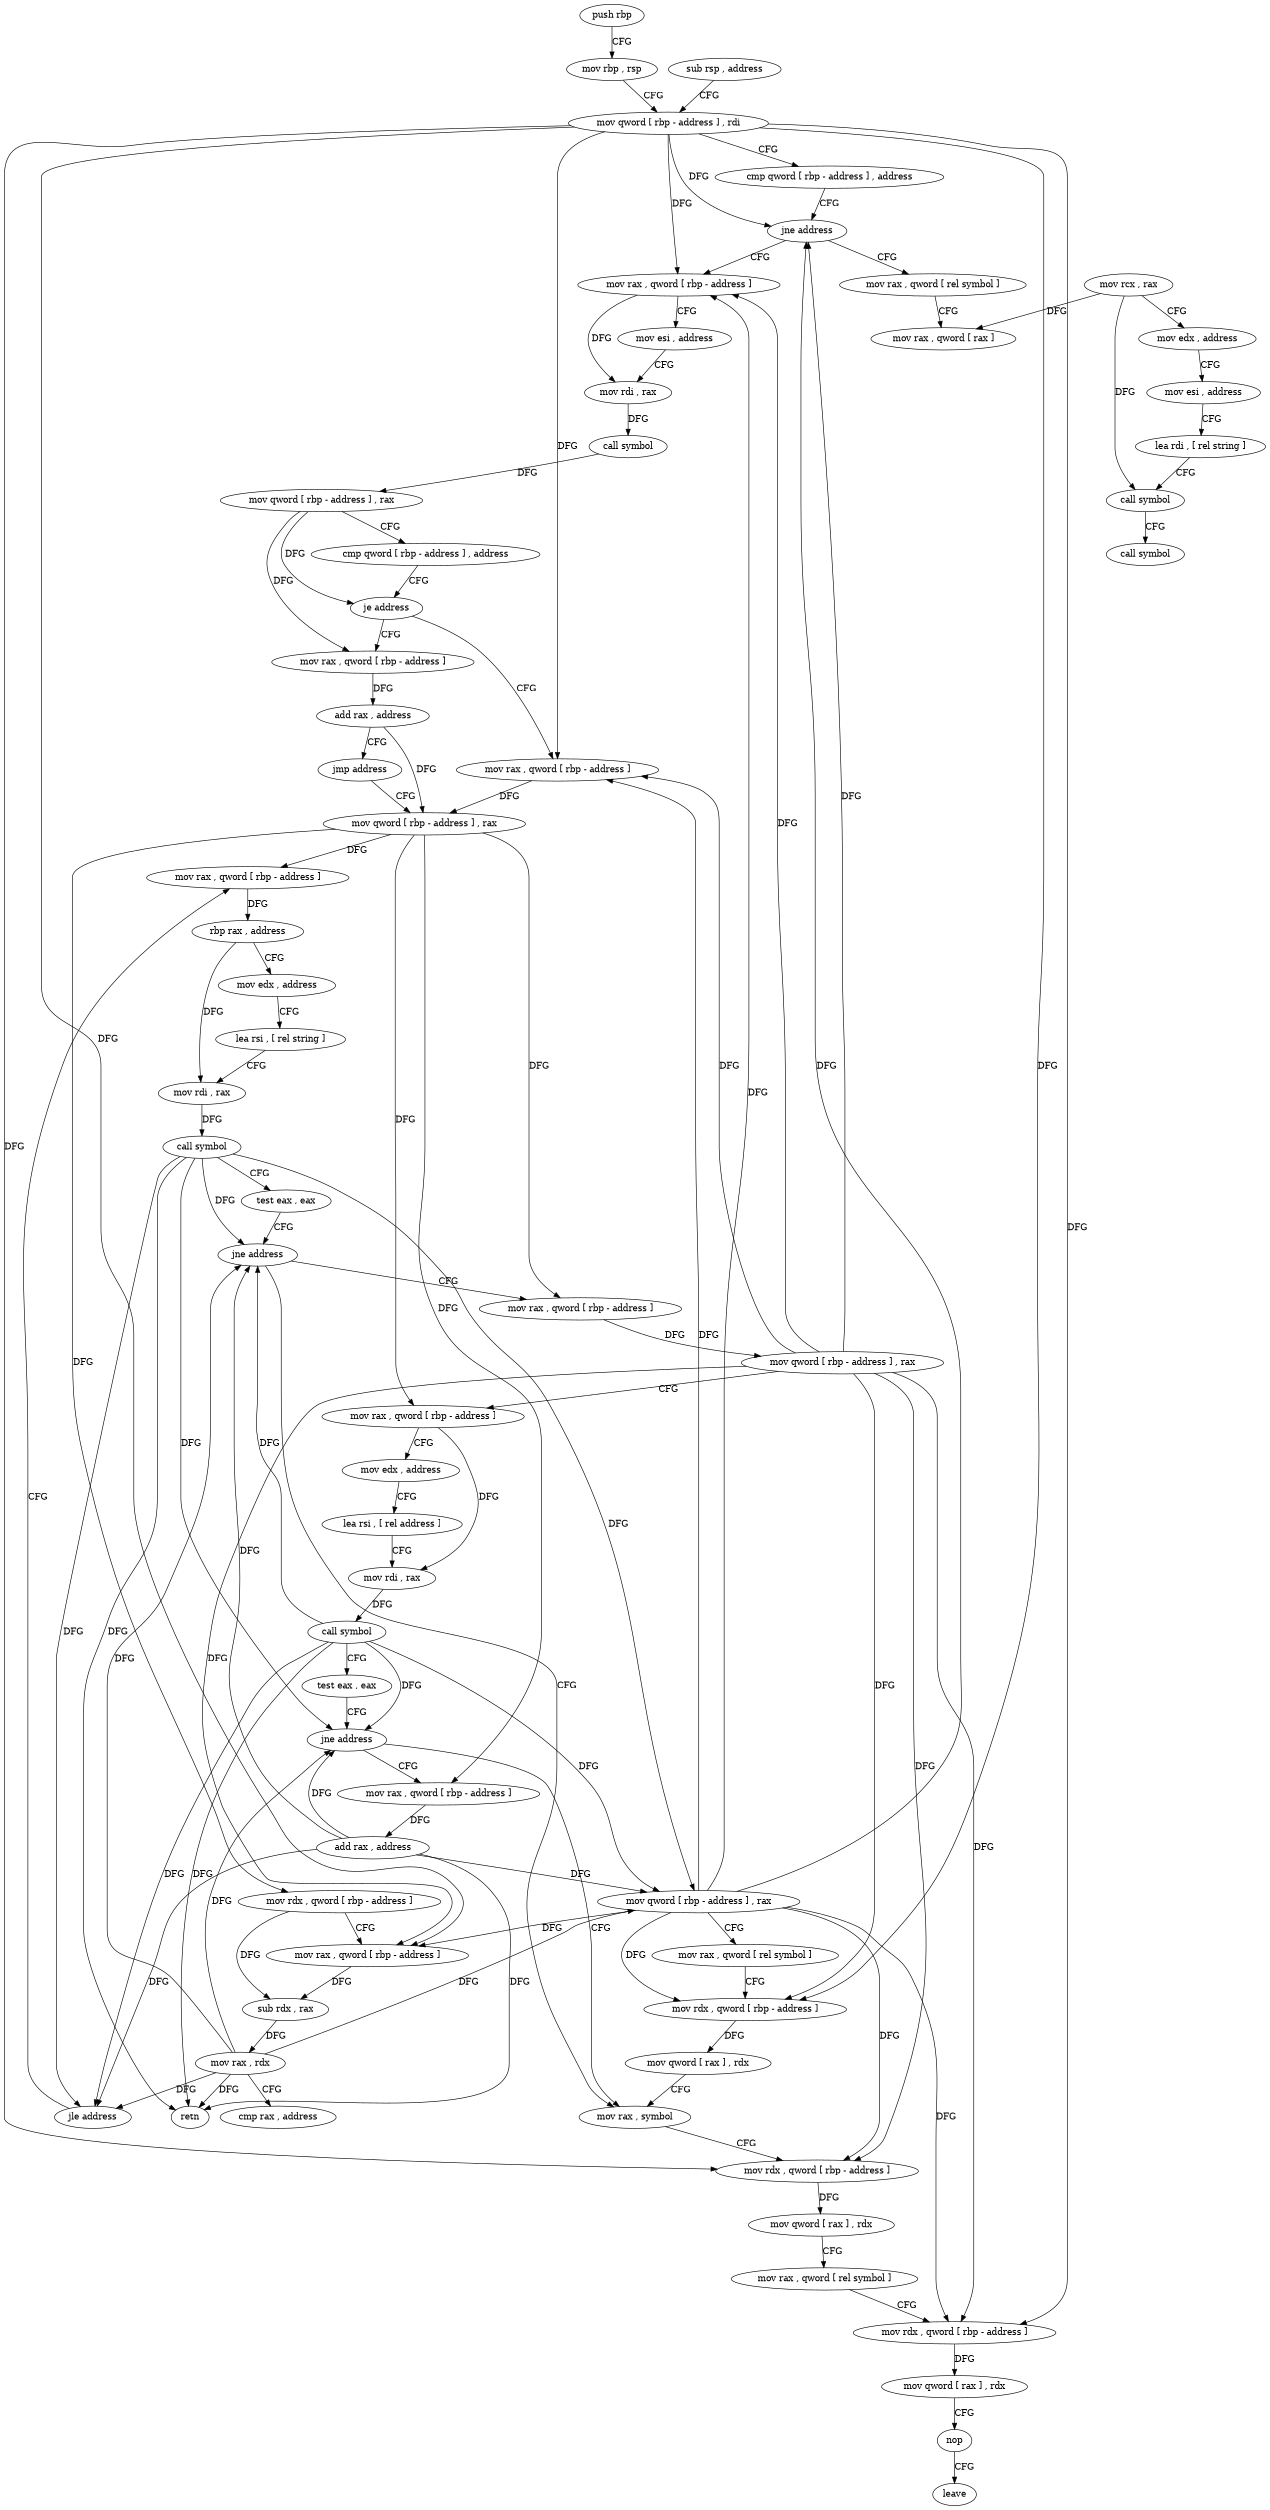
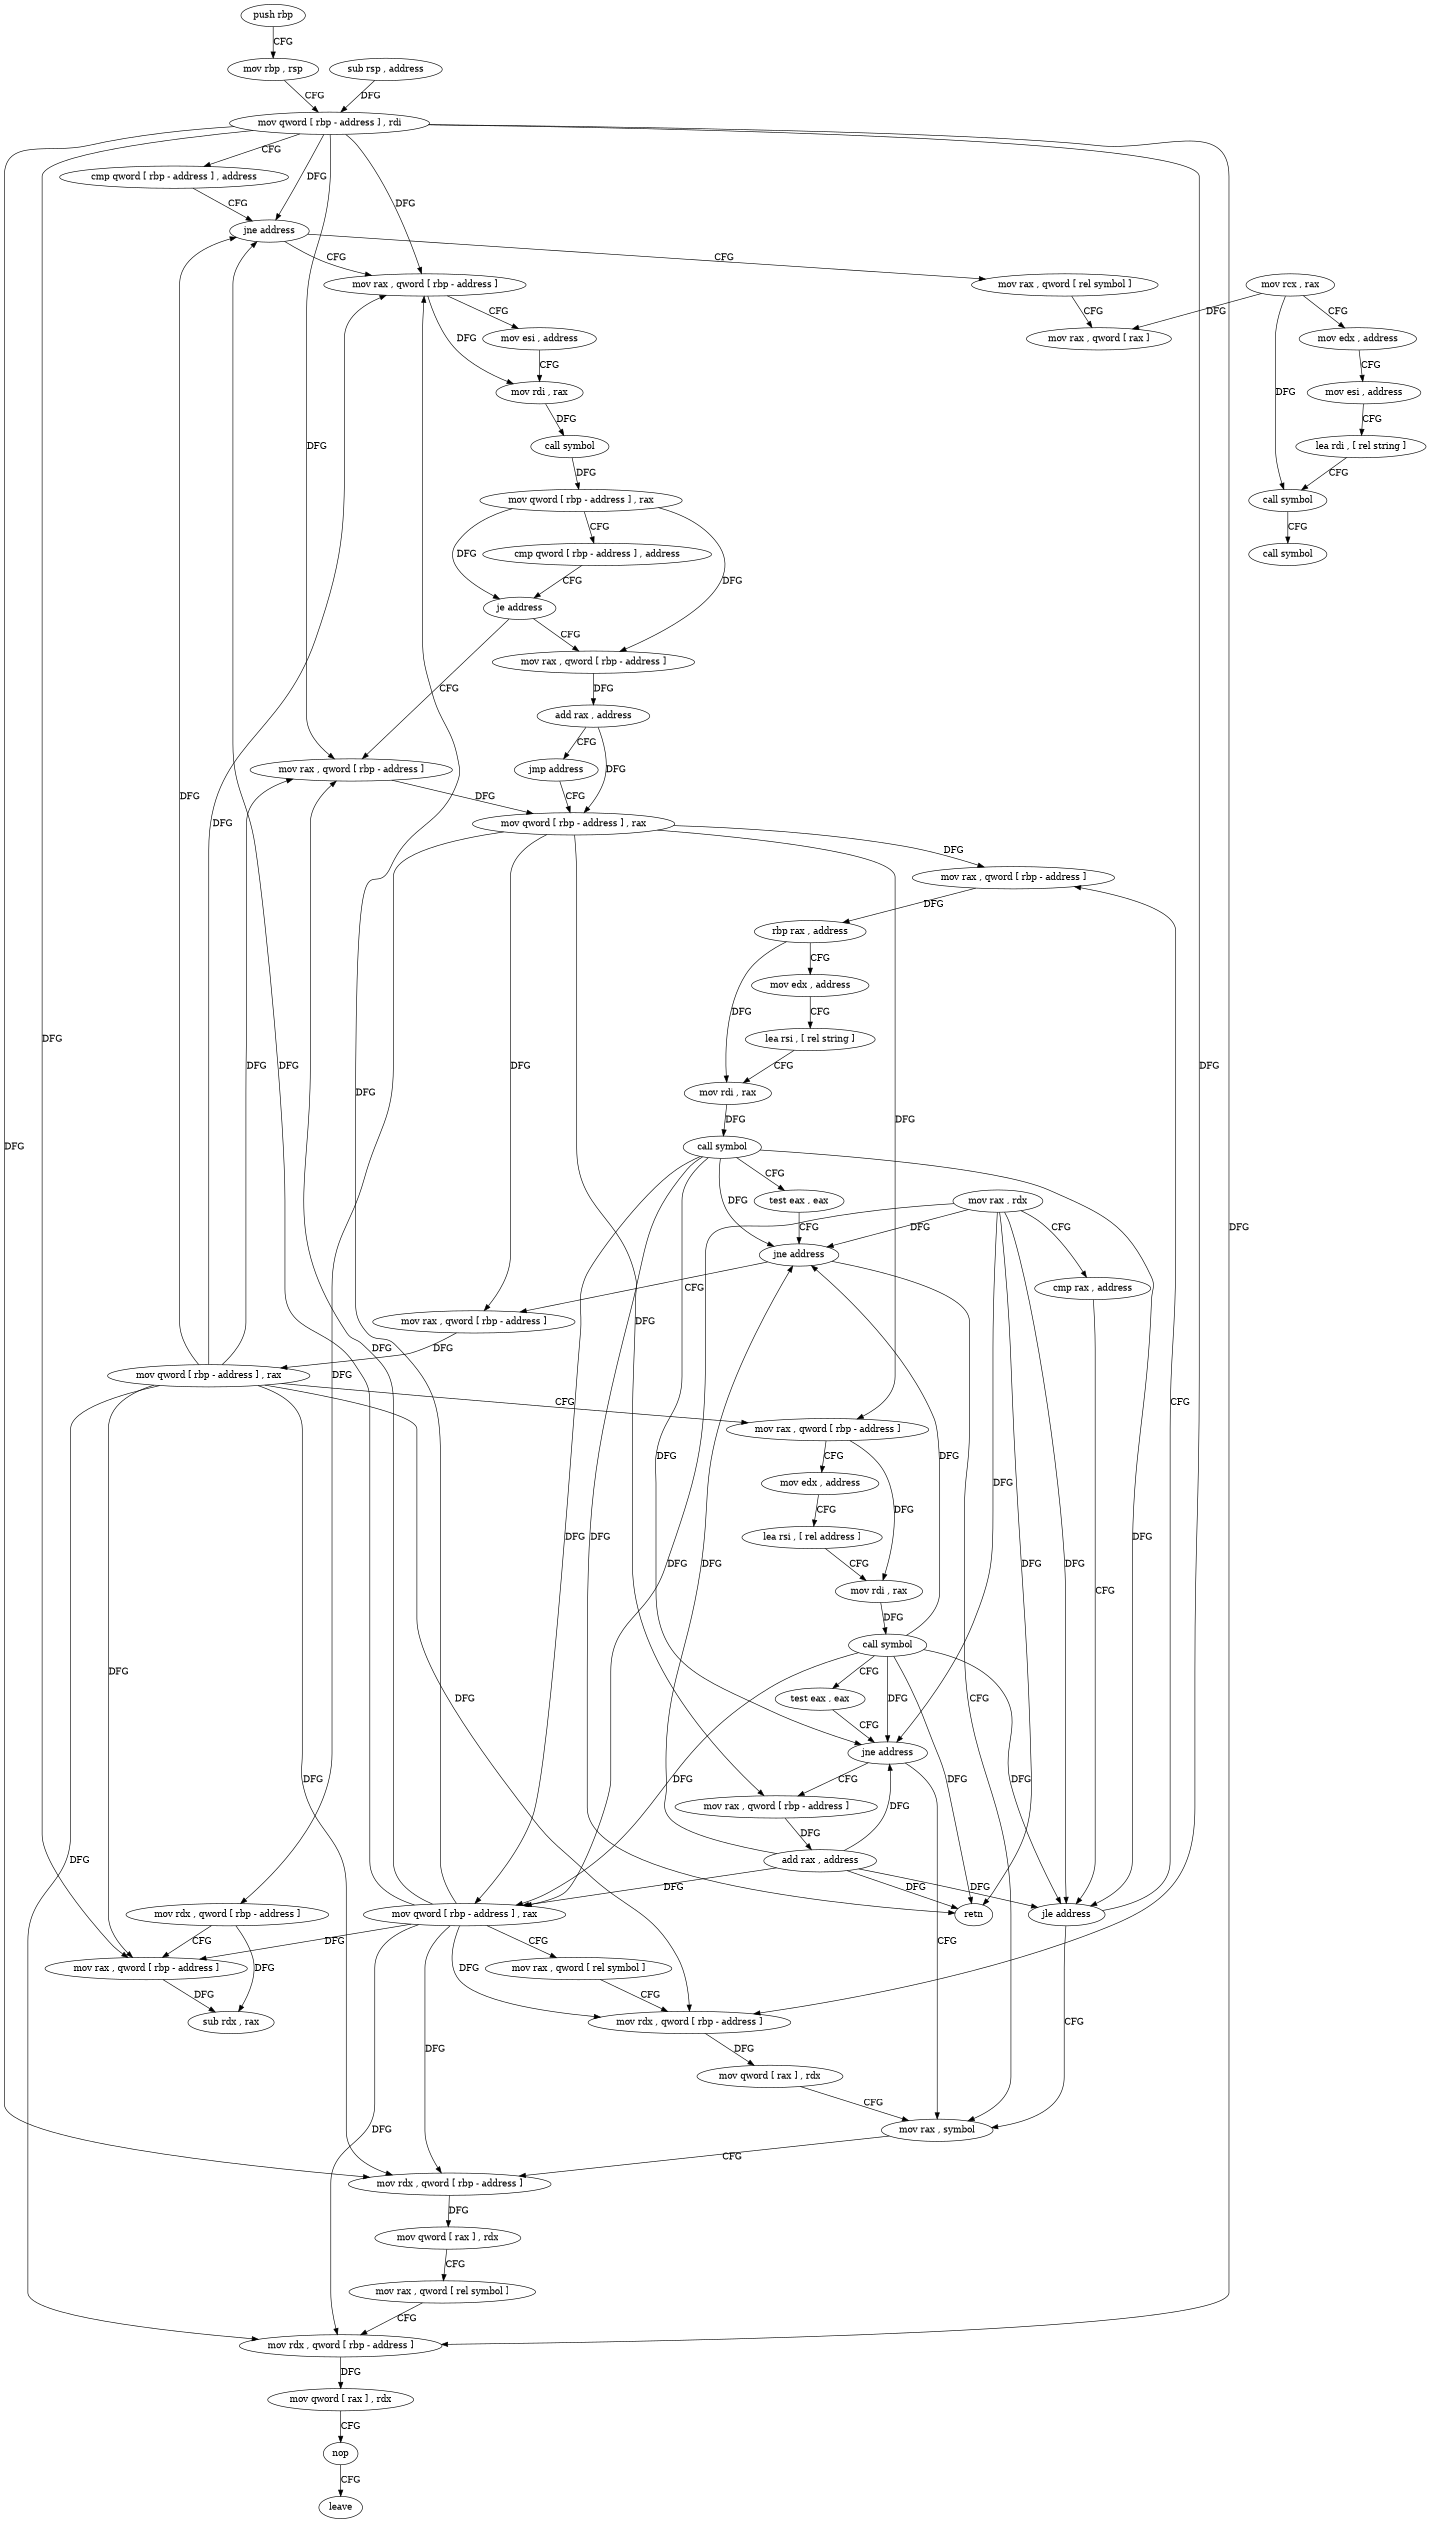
(709, 96) -> (371, 96)
none -> (1095, 1601)
(265, 2034) -> none
none -> (1064, 2047)
